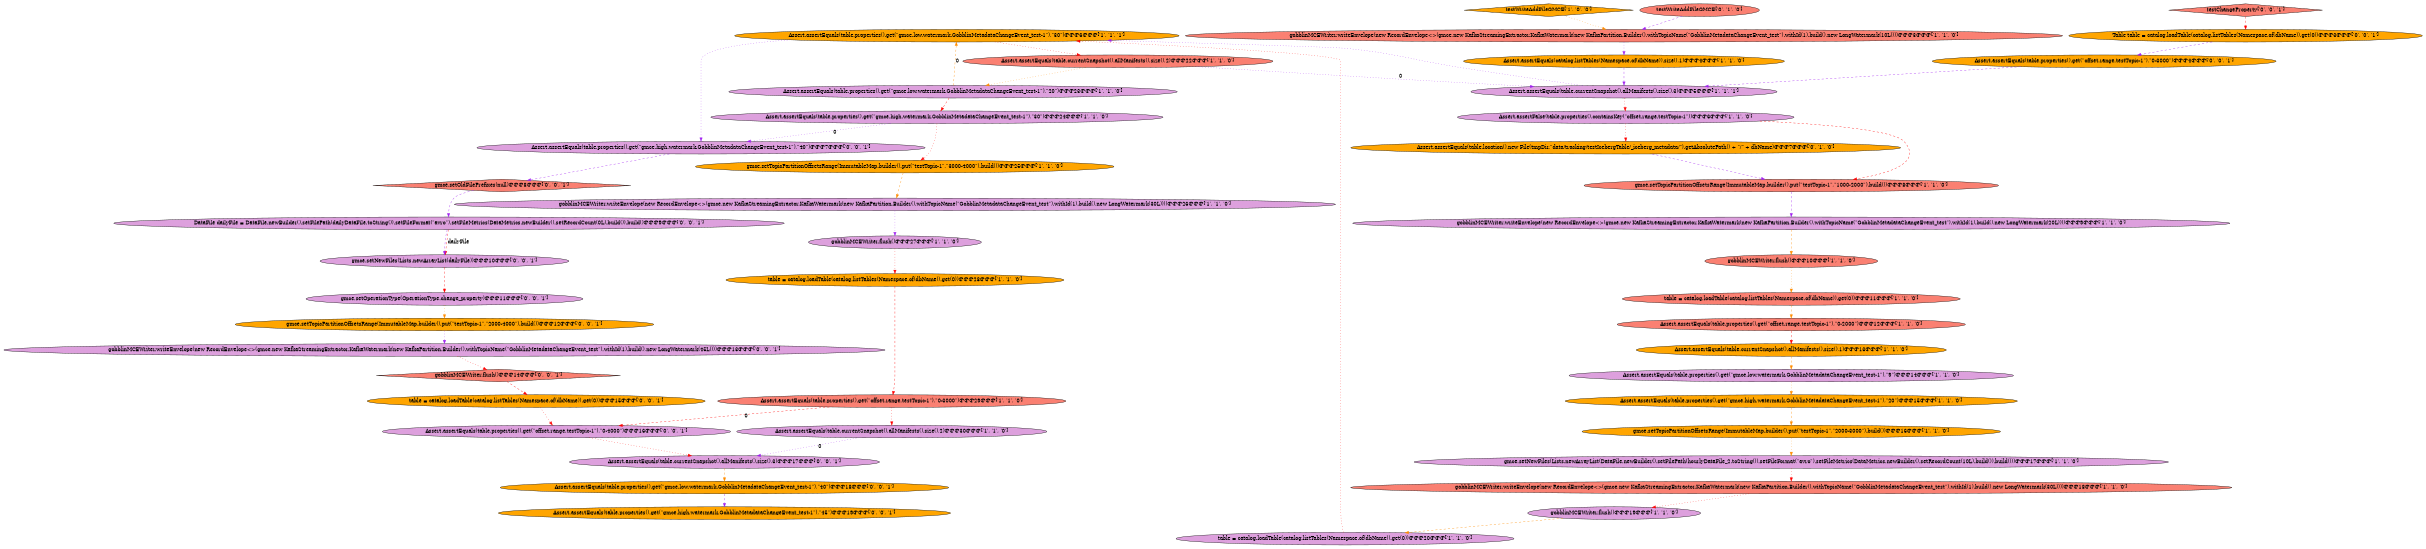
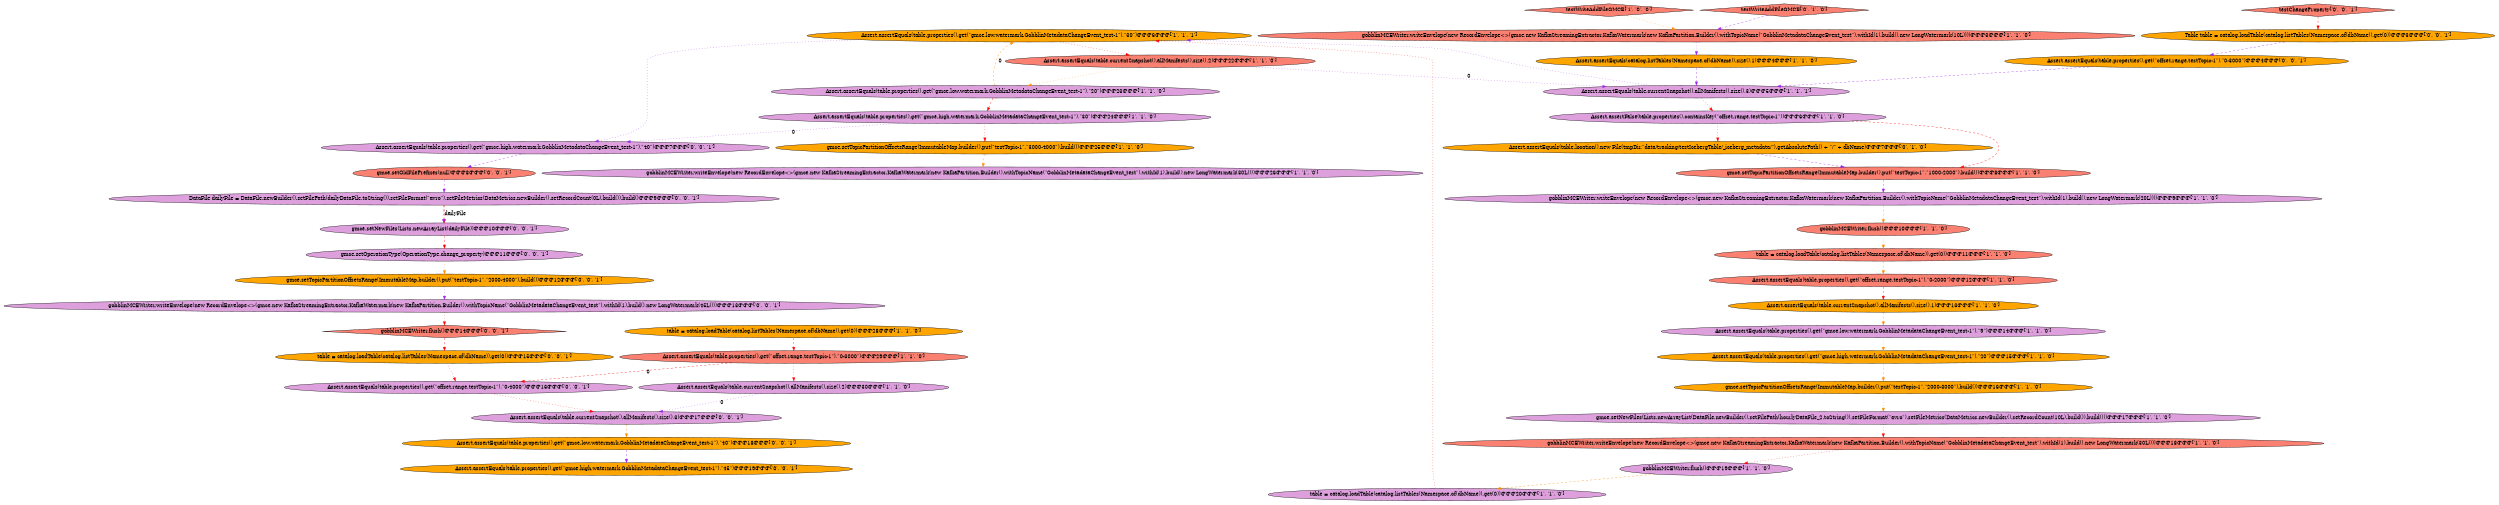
(1549, 10) -> (1609, 10)
(1700, 10) -> (1784, 10)
(502, 186) -> (444, 173)
(895, 242) -> none
